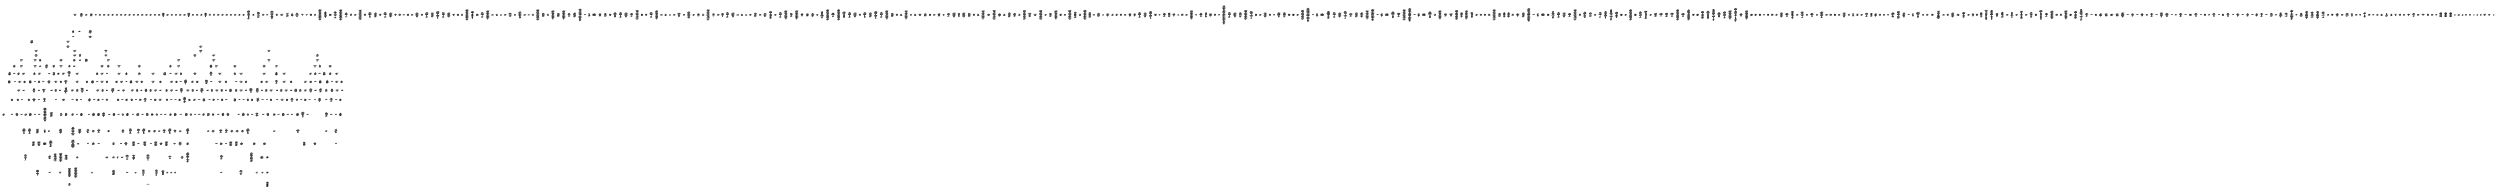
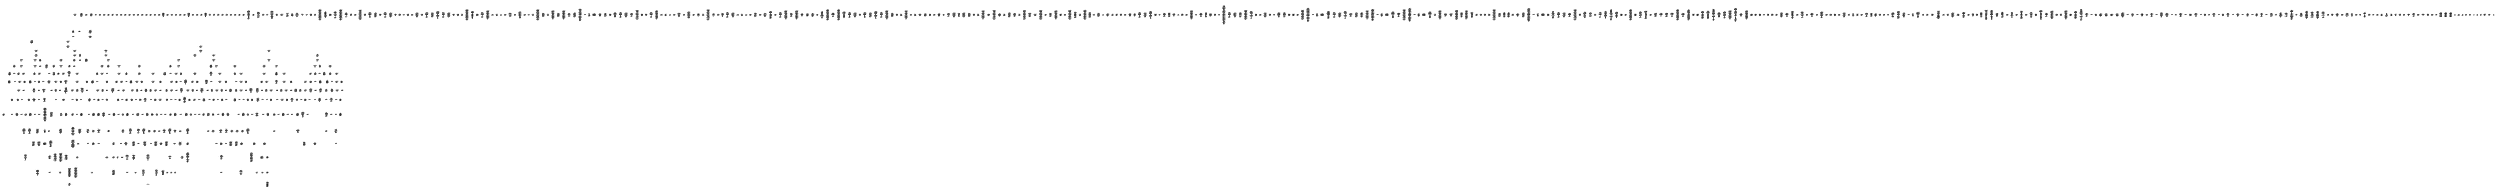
(102, 82) -> none
